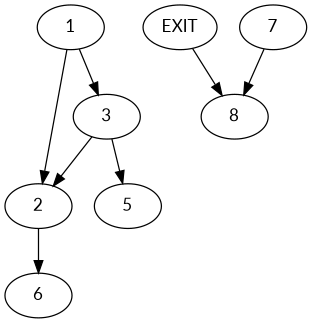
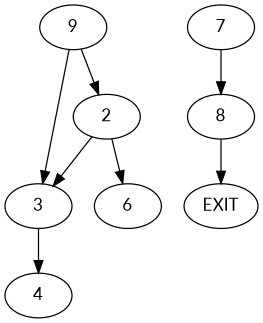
(71, 27) -> (73, 27)
(204, 67) -> (221, 155)
(76, 157) -> (76, 157)
(128, 206) -> (38, 296)
